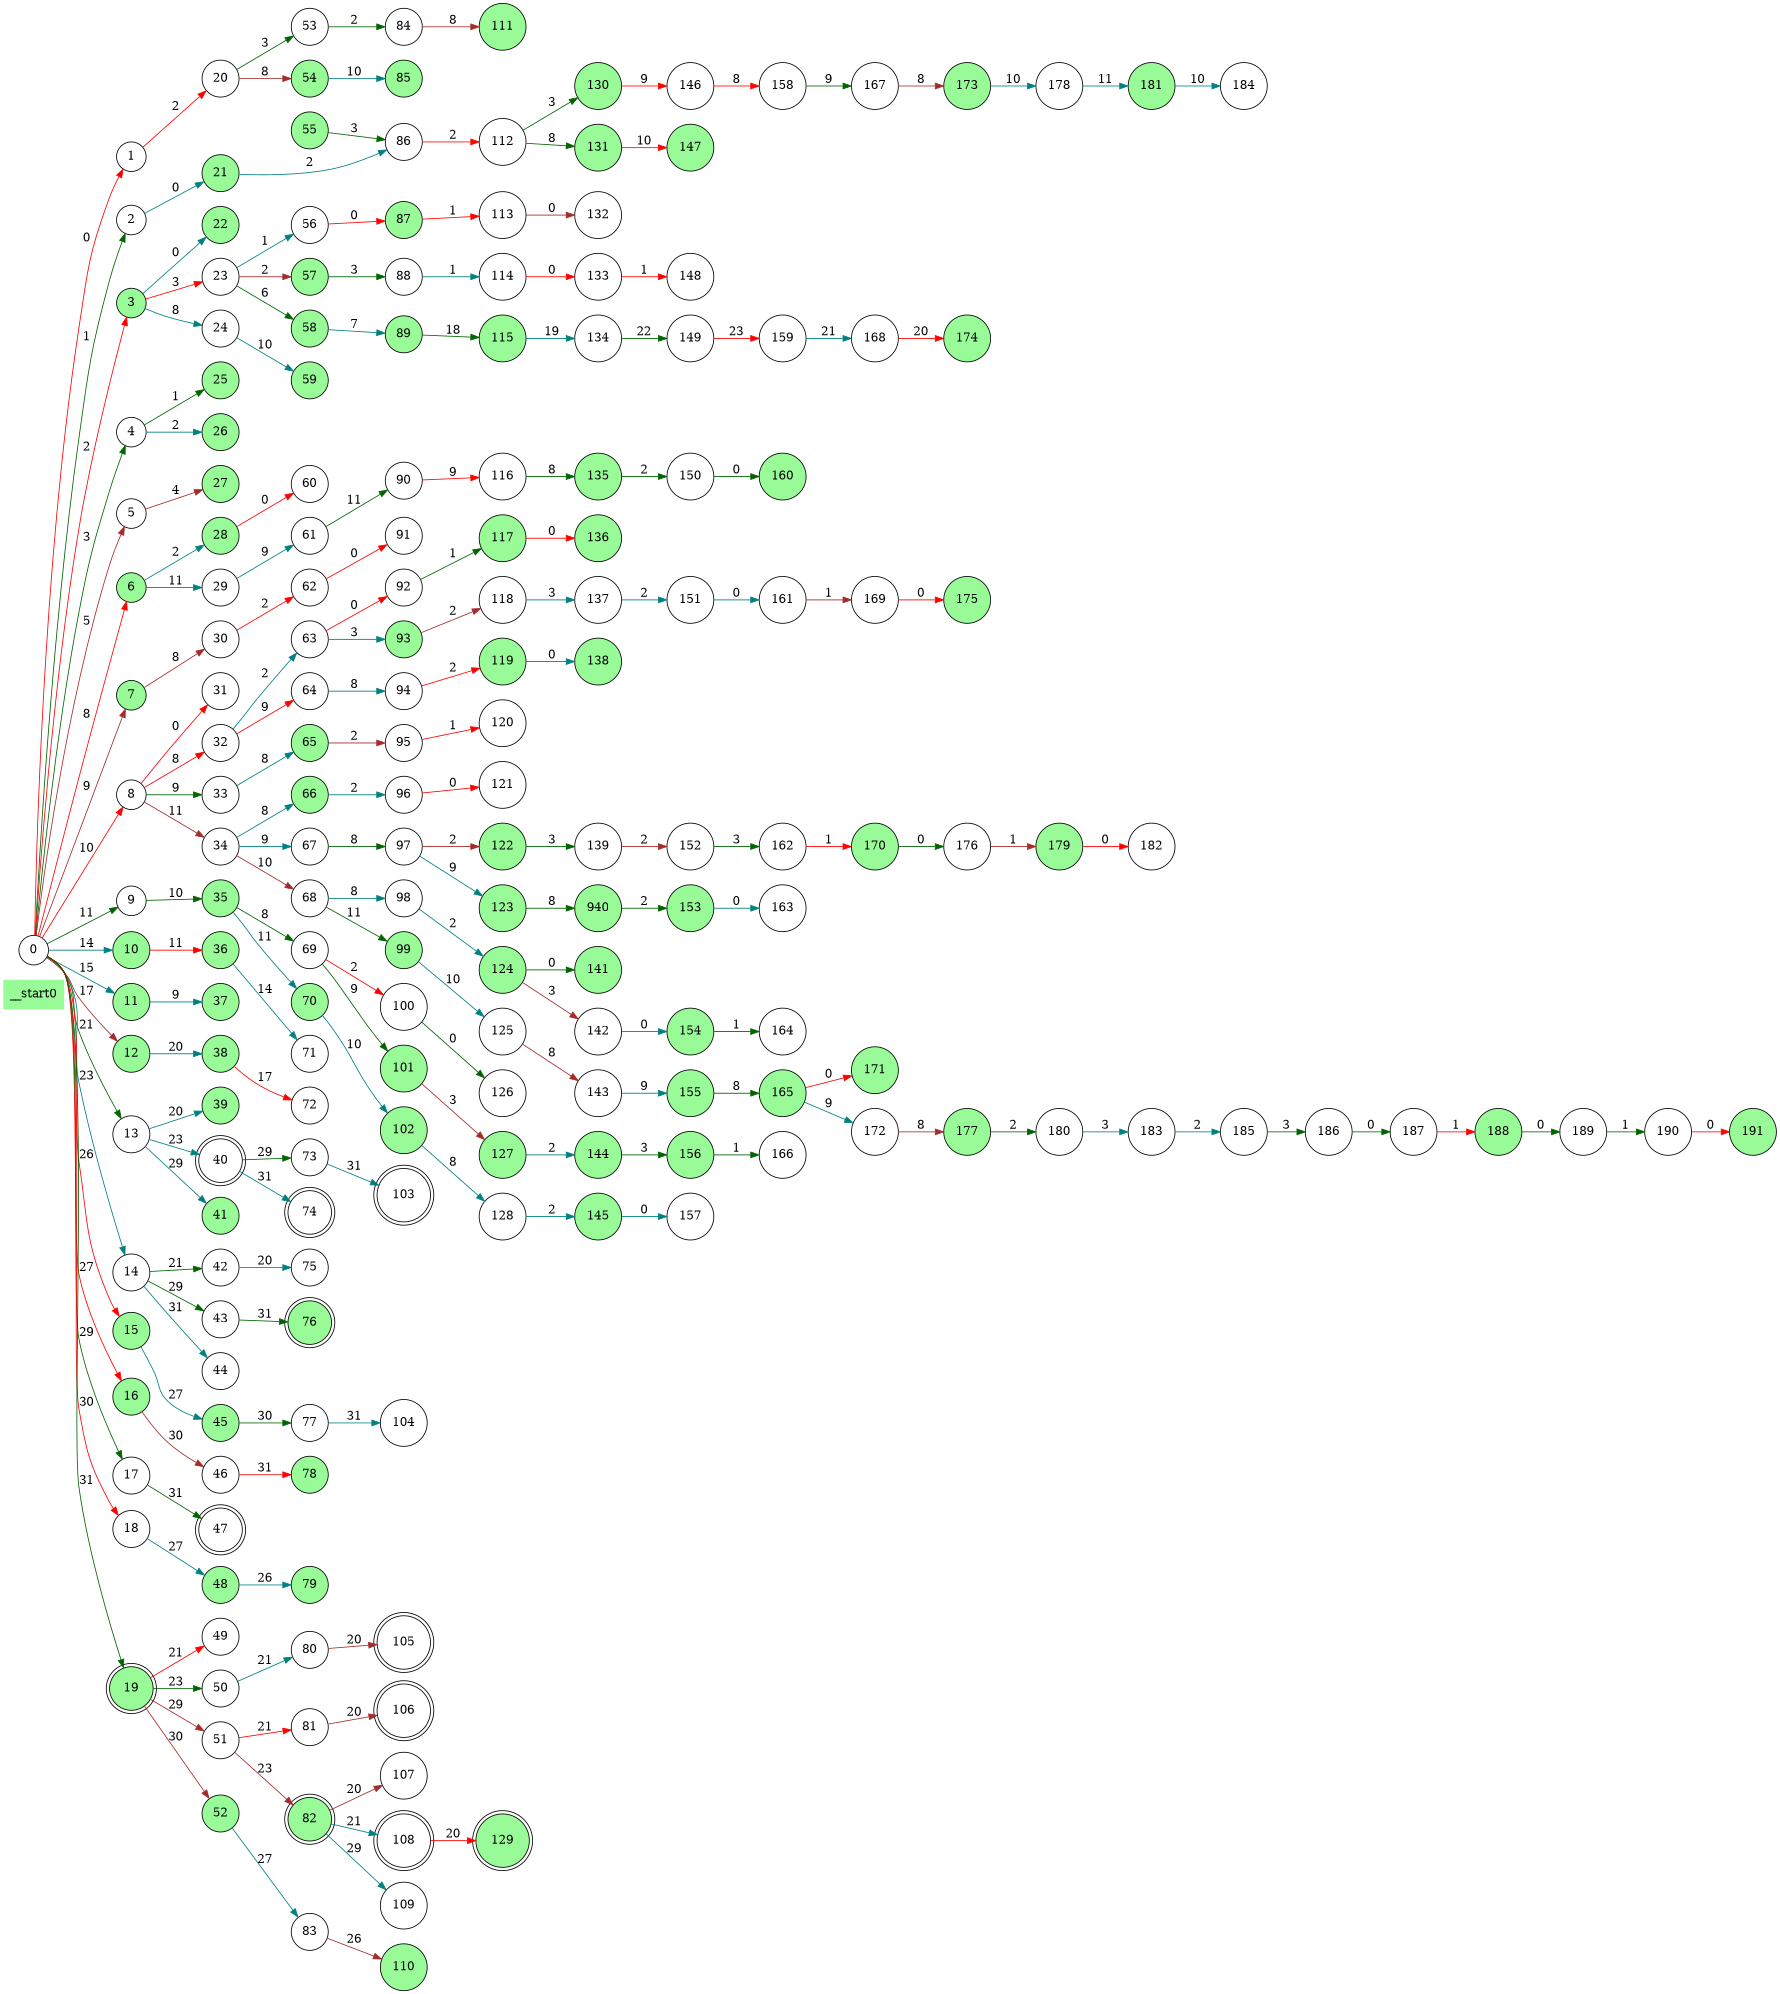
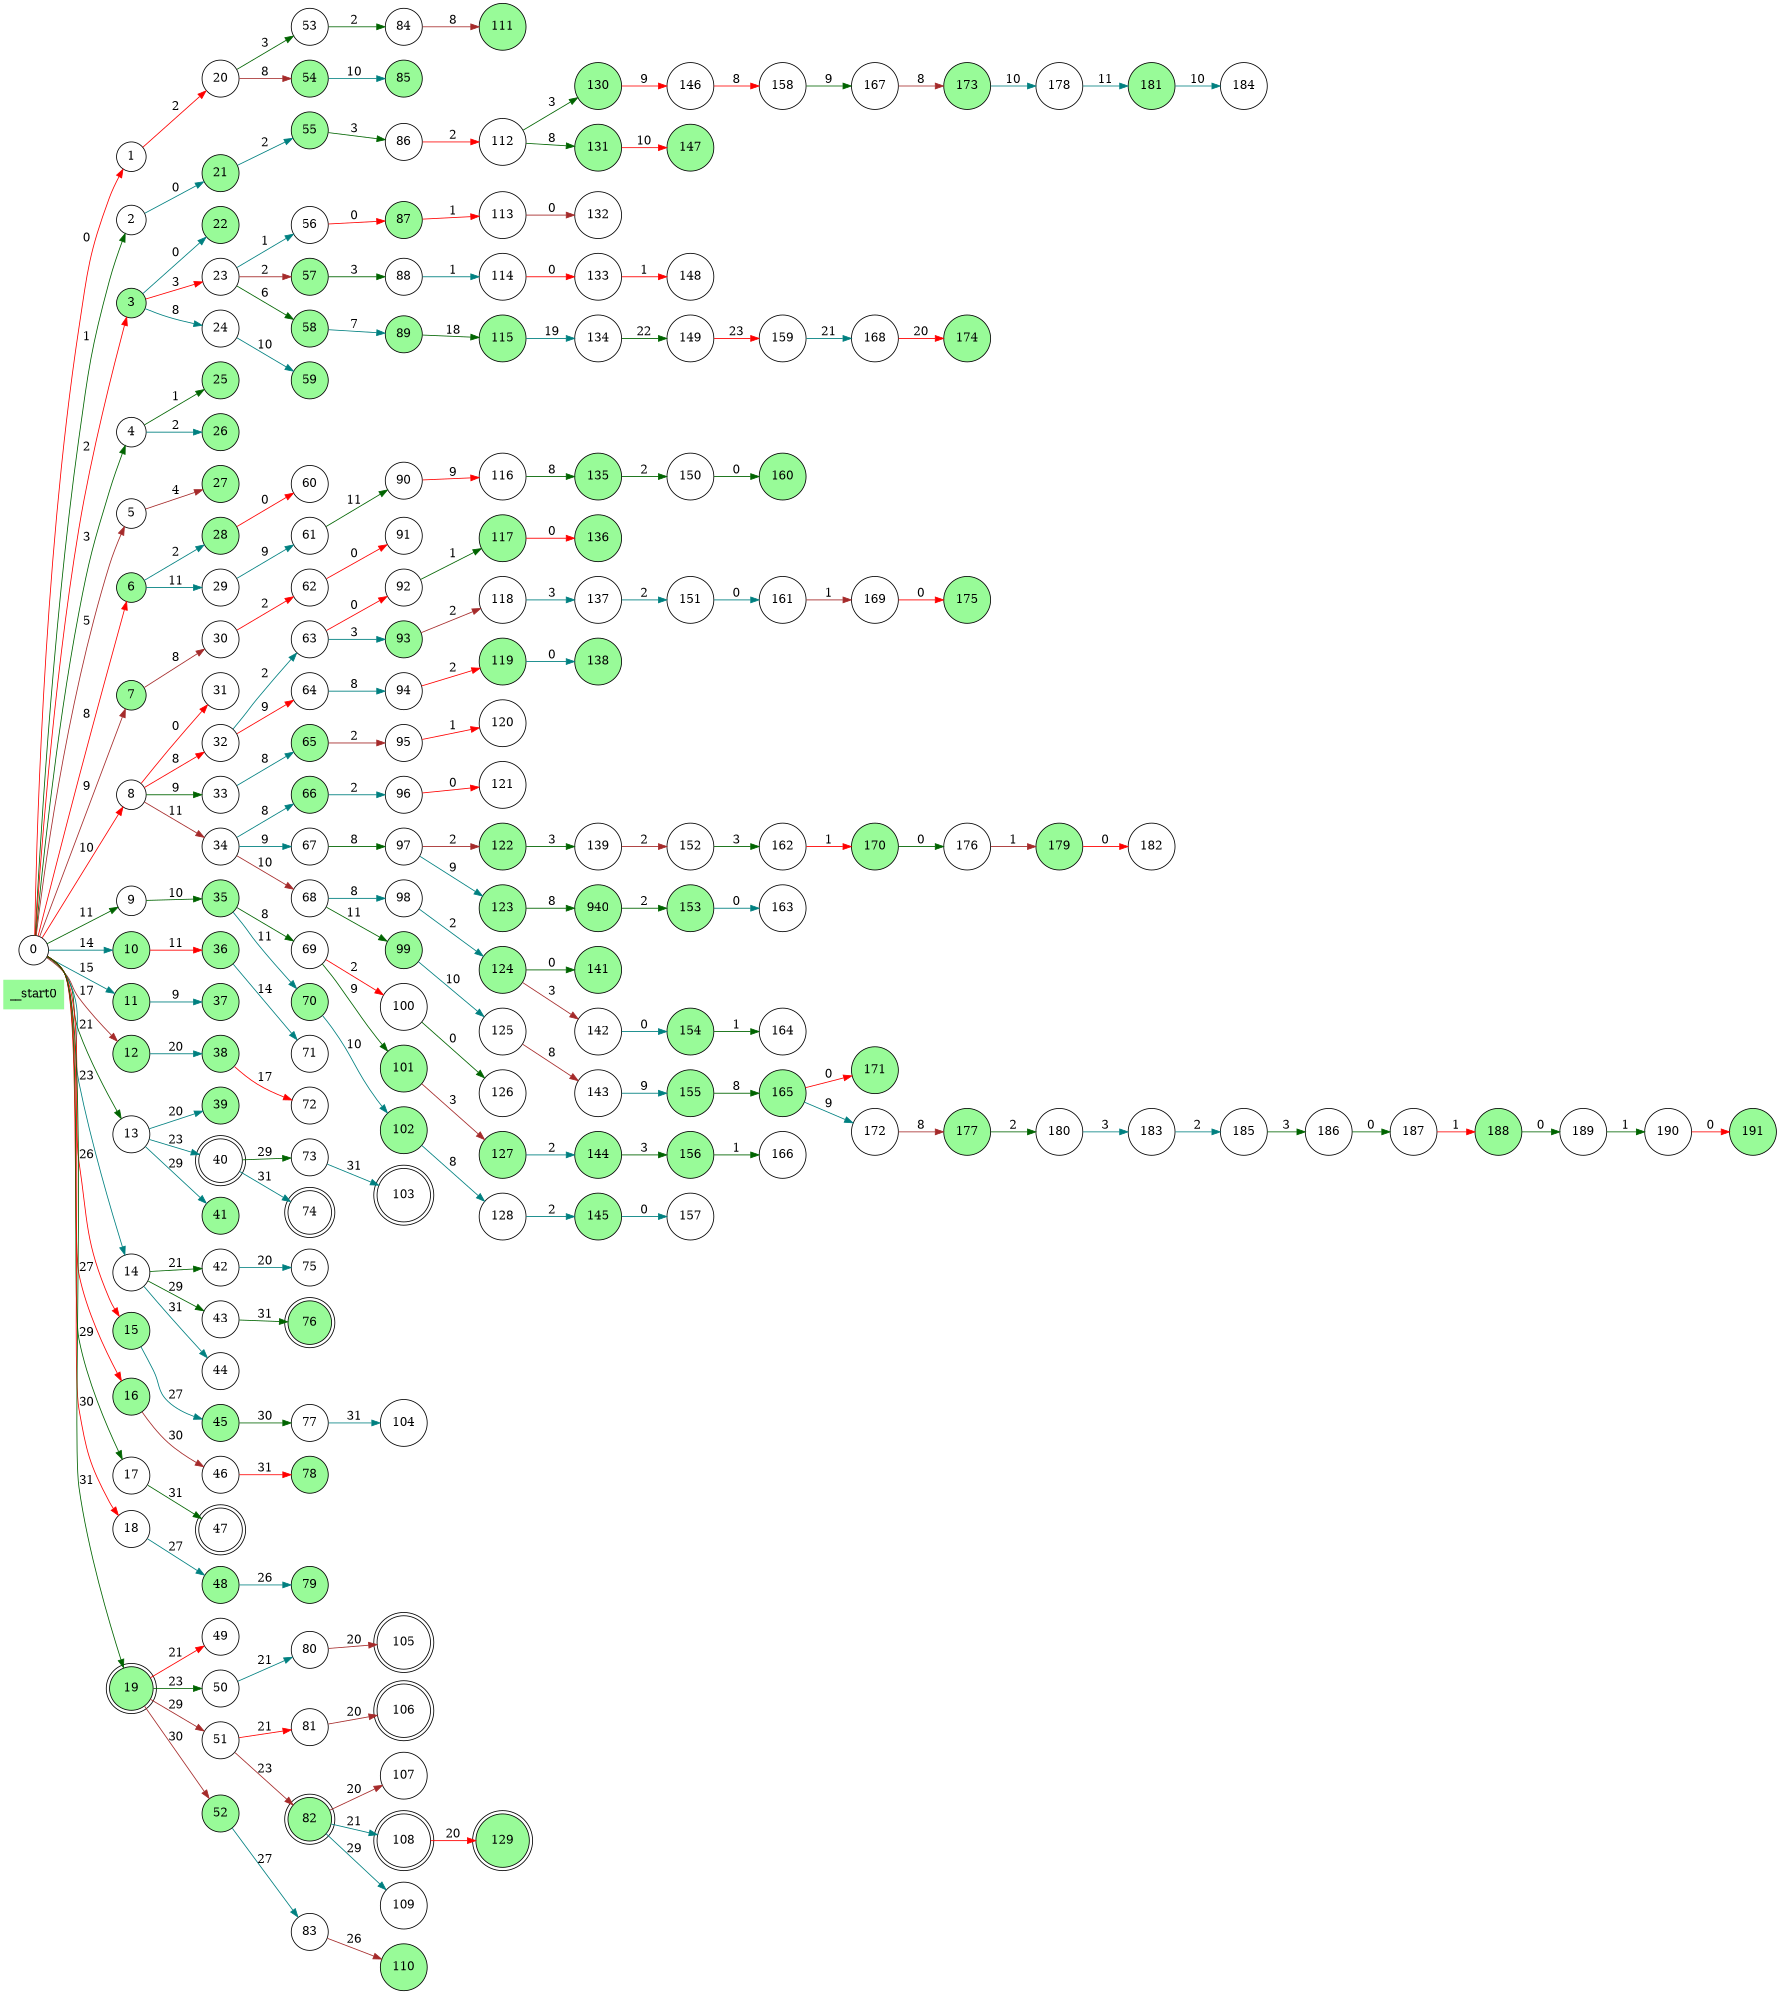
(311, 172) -> (261, 154)
